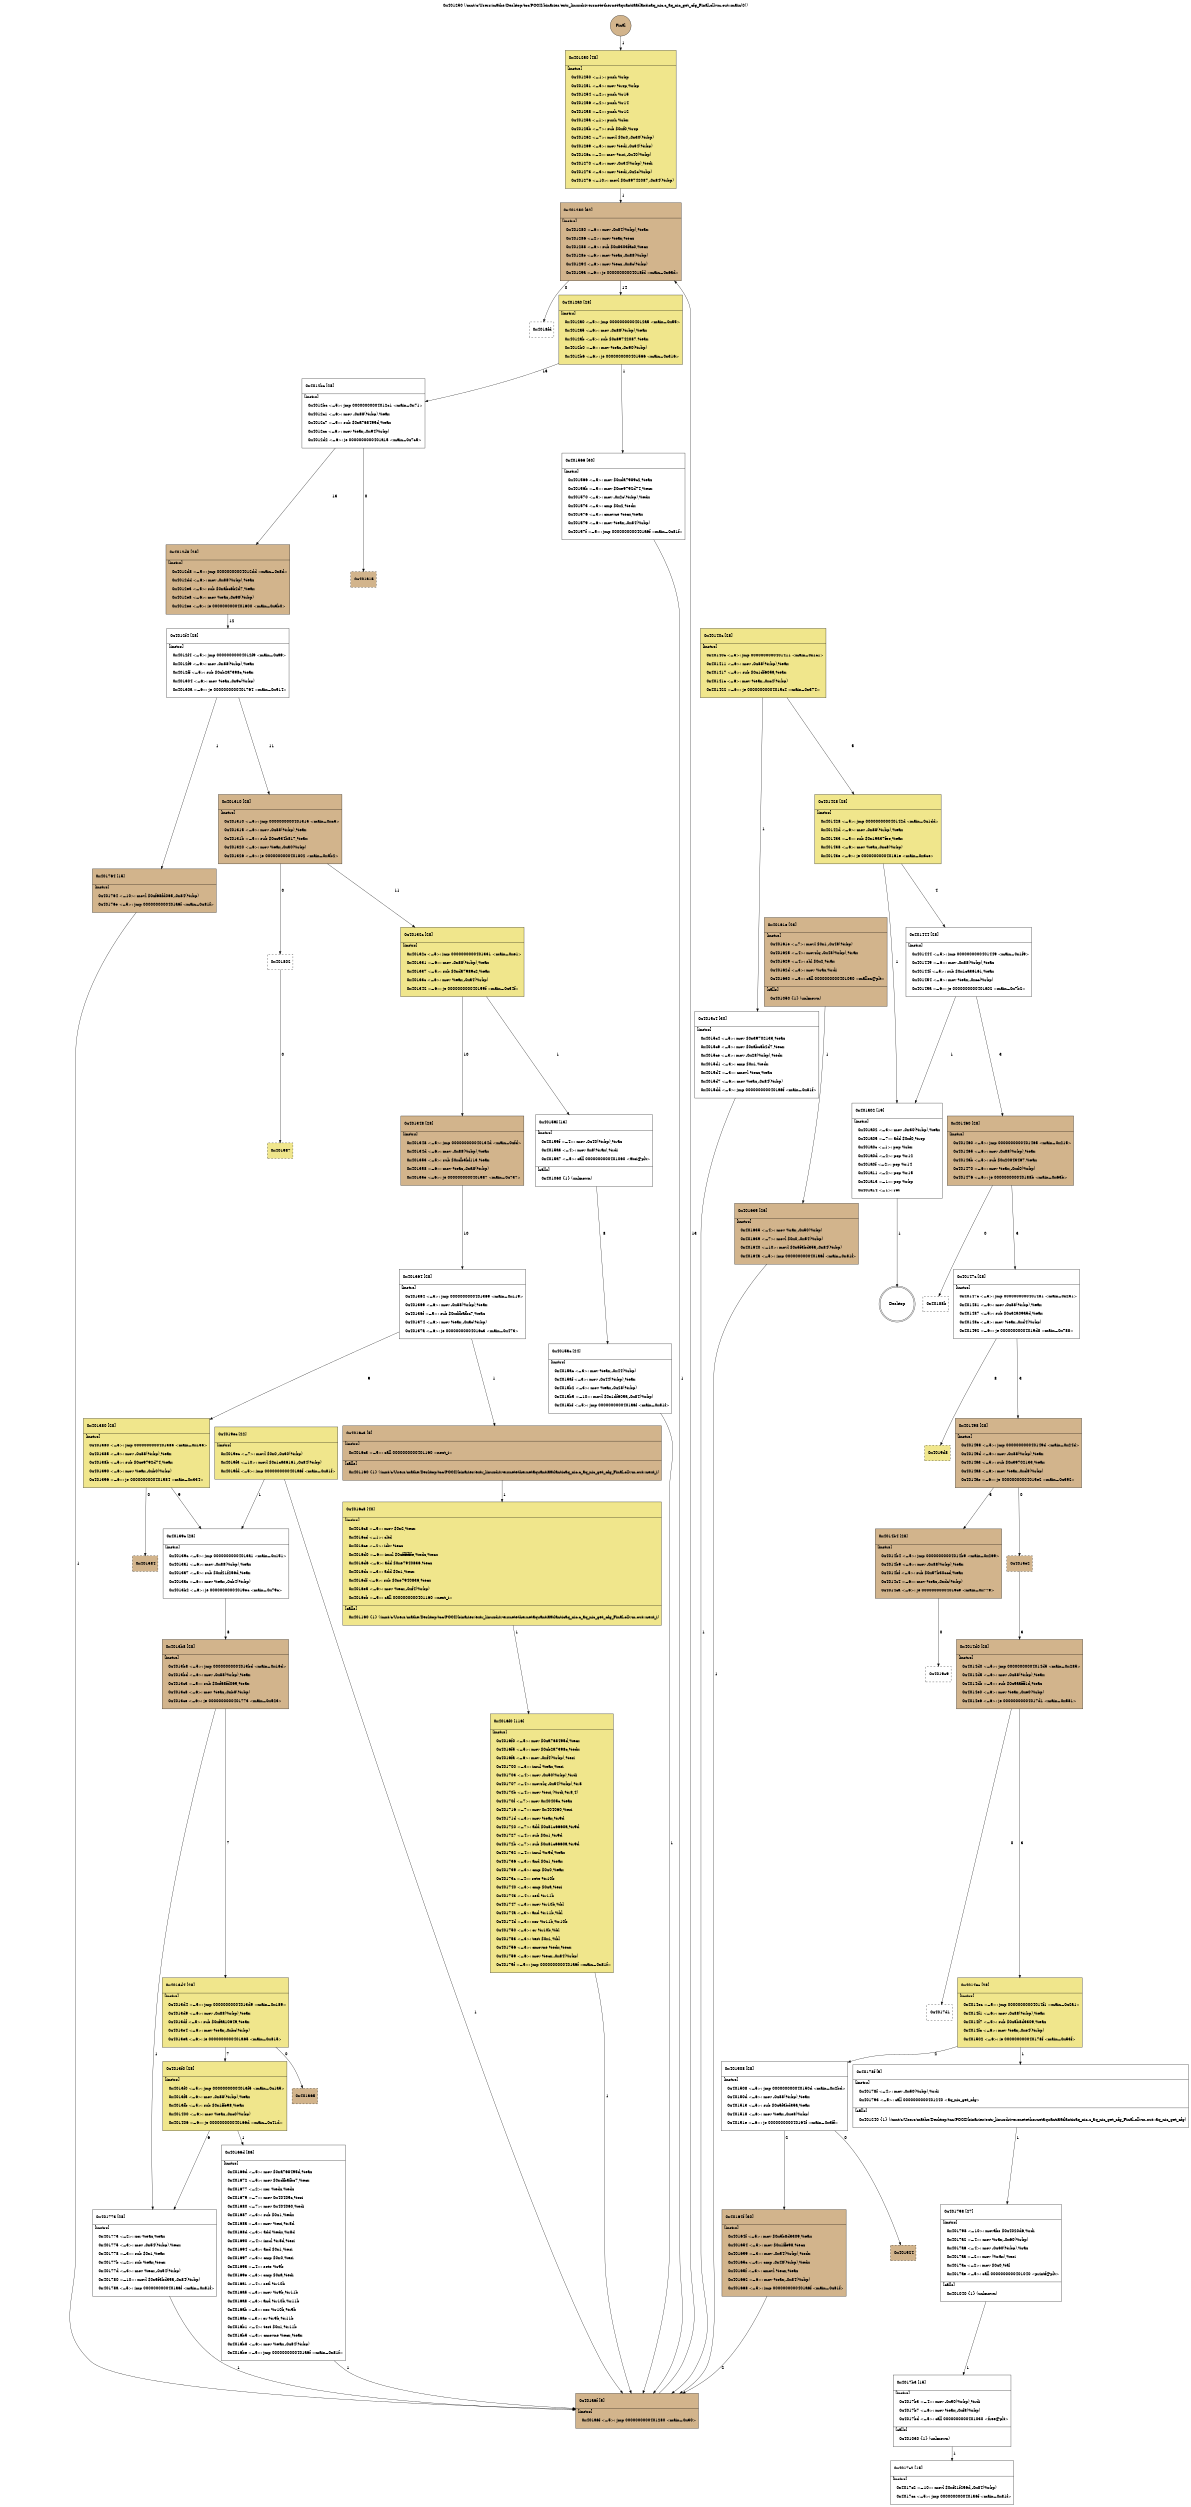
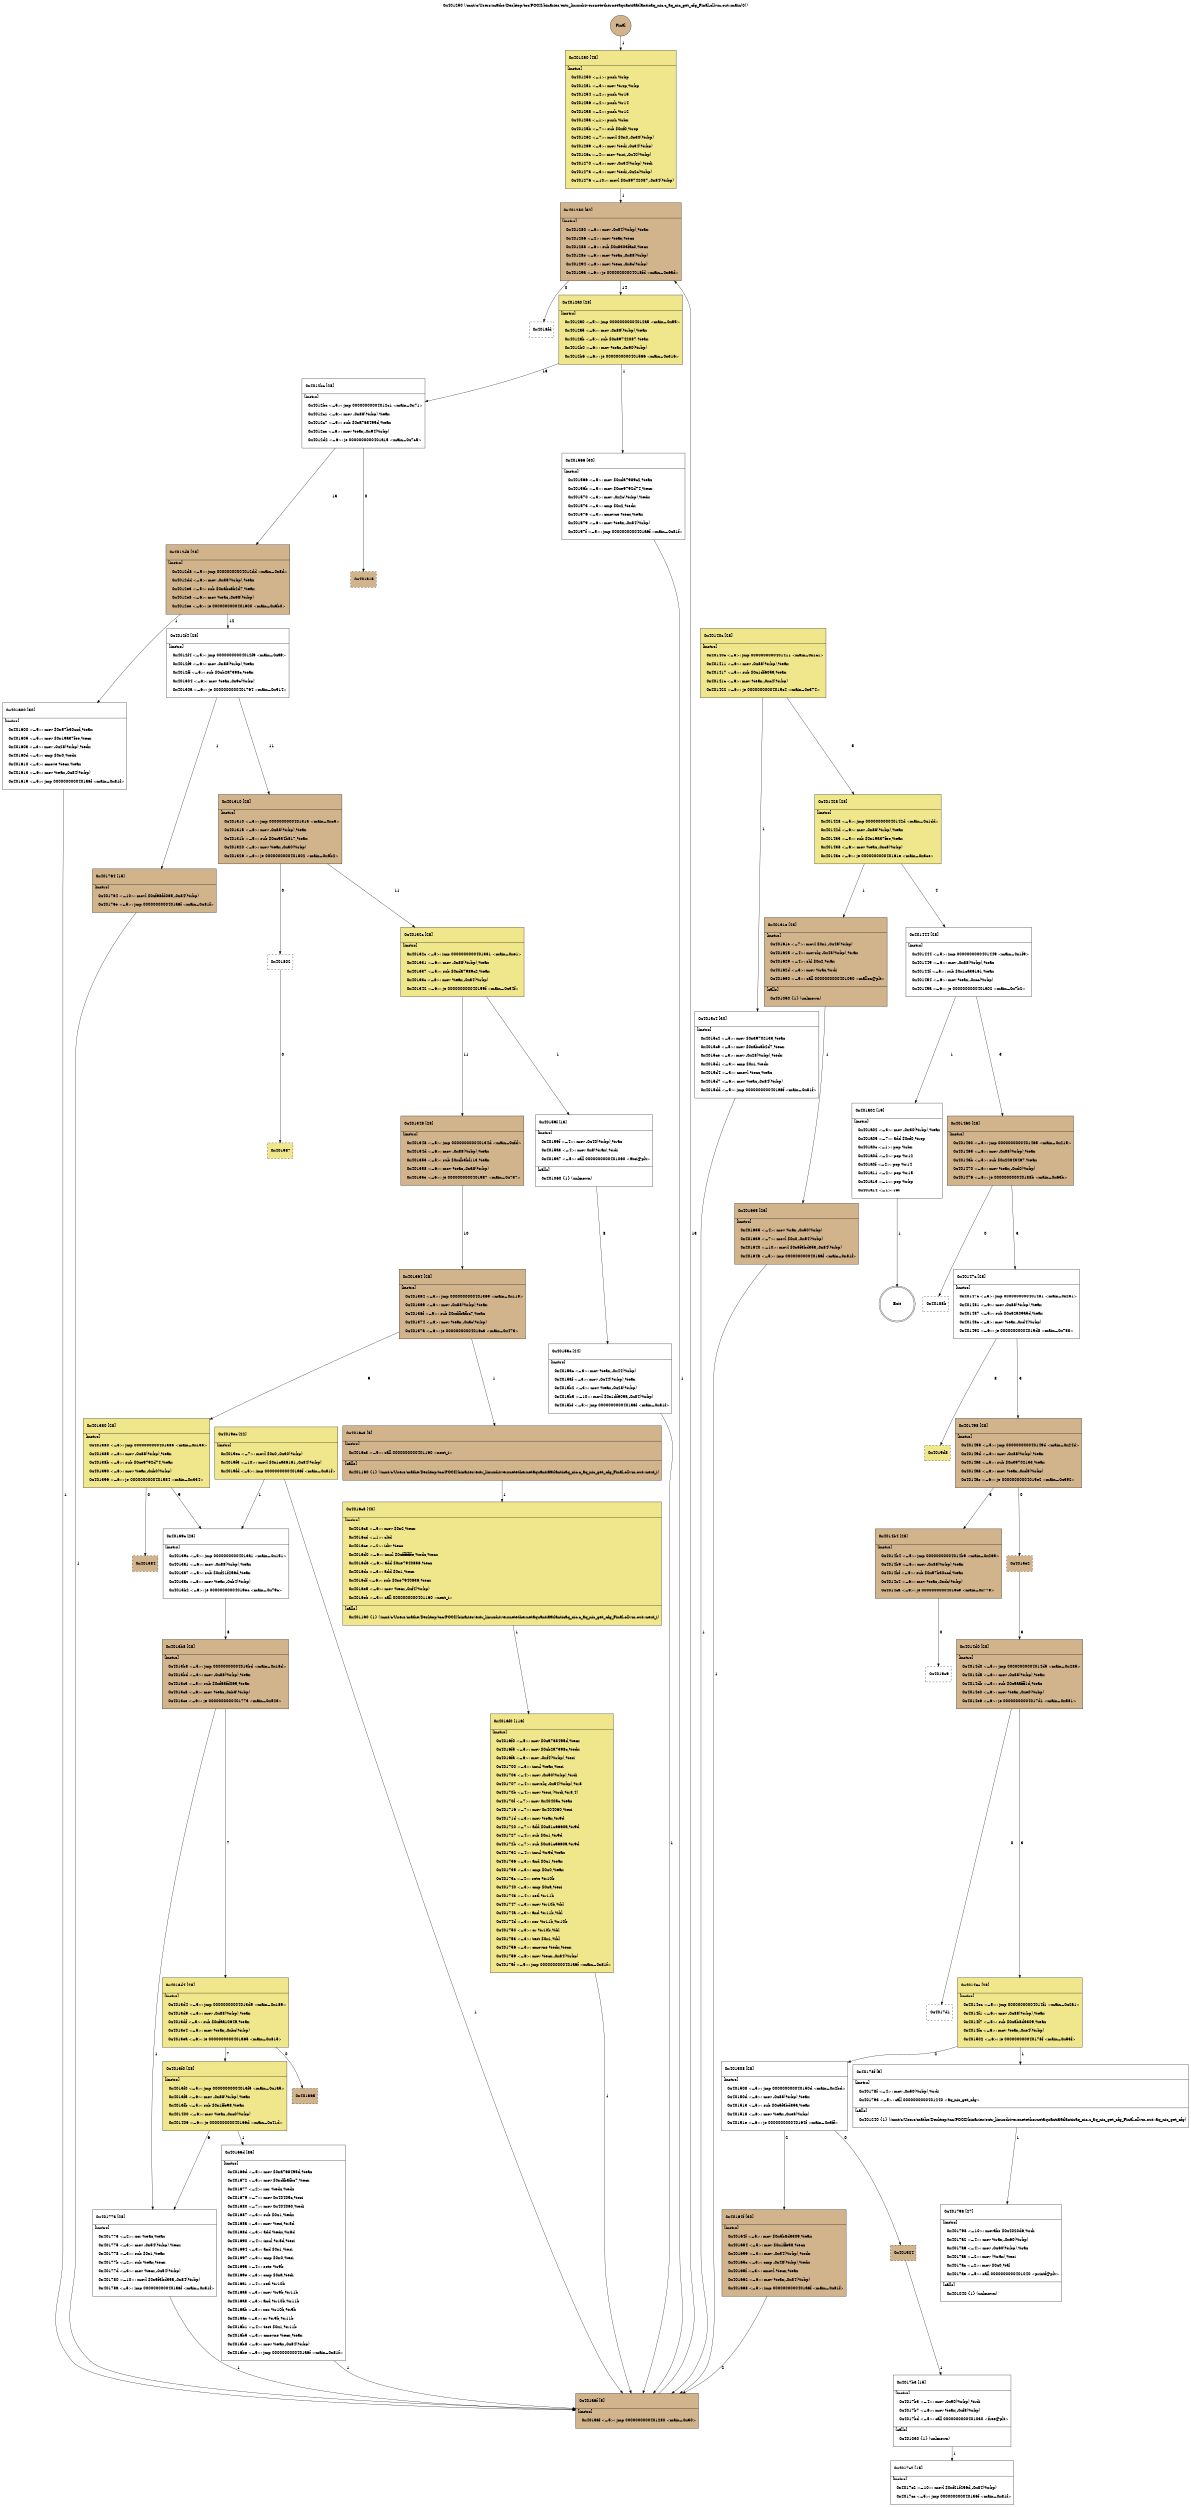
none -> (65, 746)
(894, 982) -> (854, 889)
(466, 1055) -> (466, 1055)
(462, 1304) -> (462, 1304)
(897, 1304) -> (897, 1304)
(975, 2337) -> (923, 2317)
